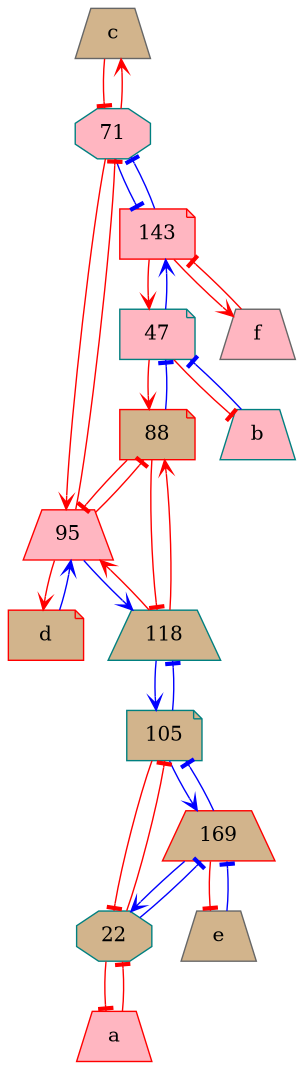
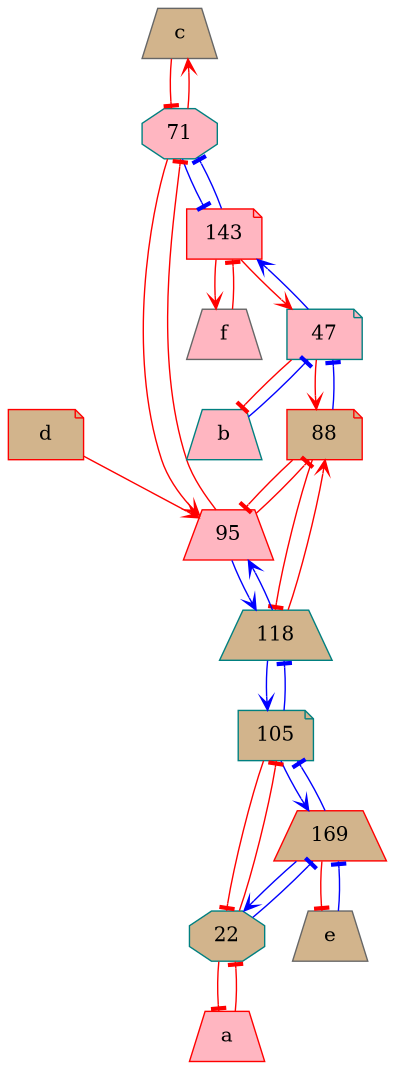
(49, 578) -> none
(130, 590) -> (264, 591)
(65, 592) -> (135, 484)
